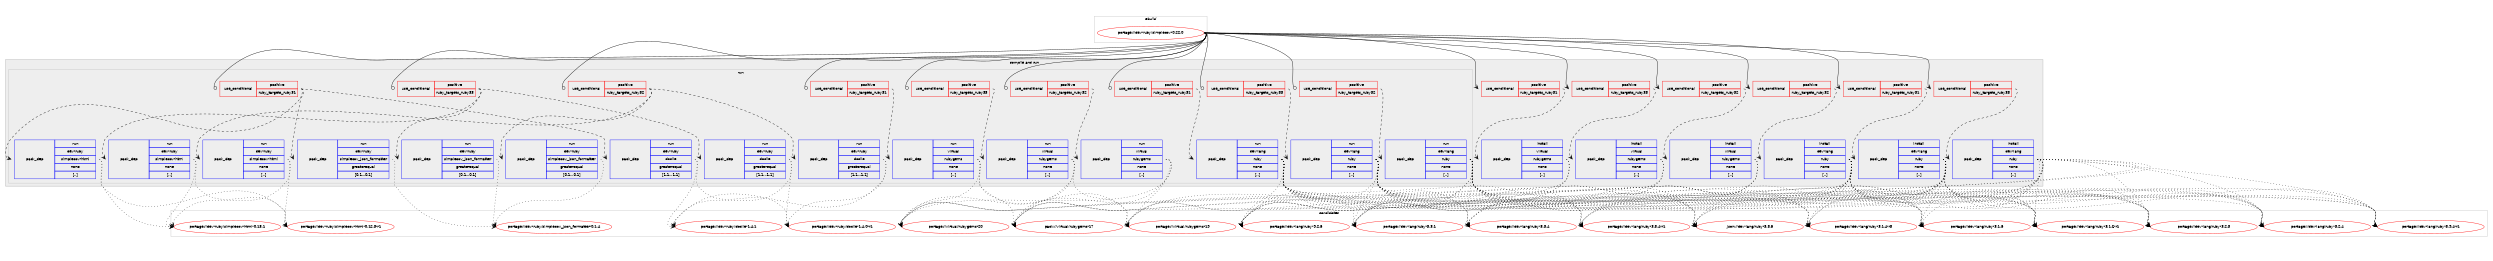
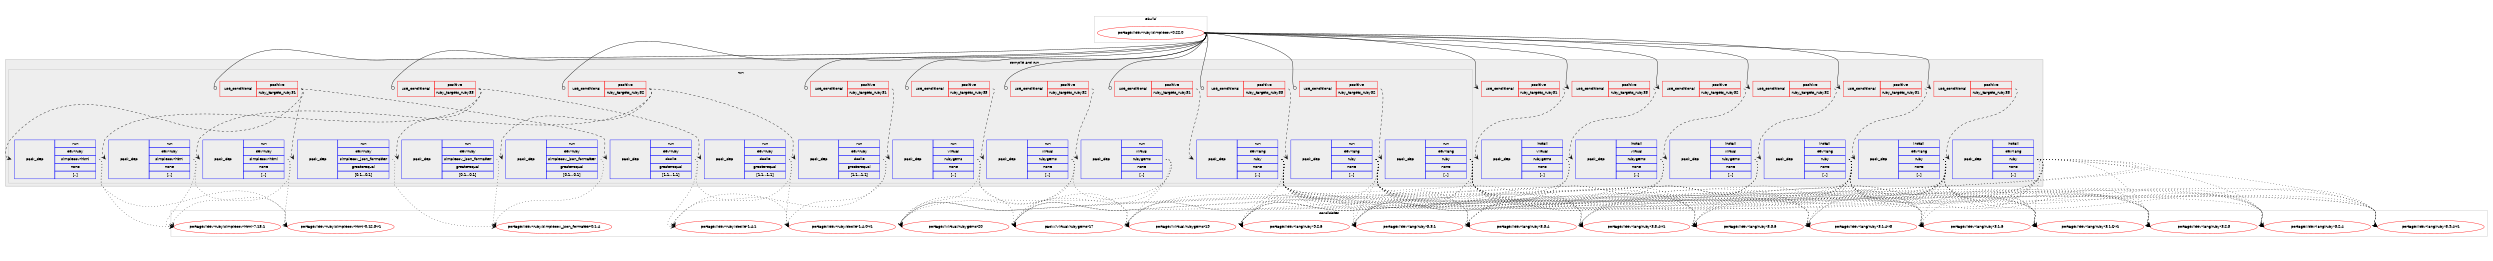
(227, 227) -> (227, 227)
(1750, 227) -> (1750, 227)
